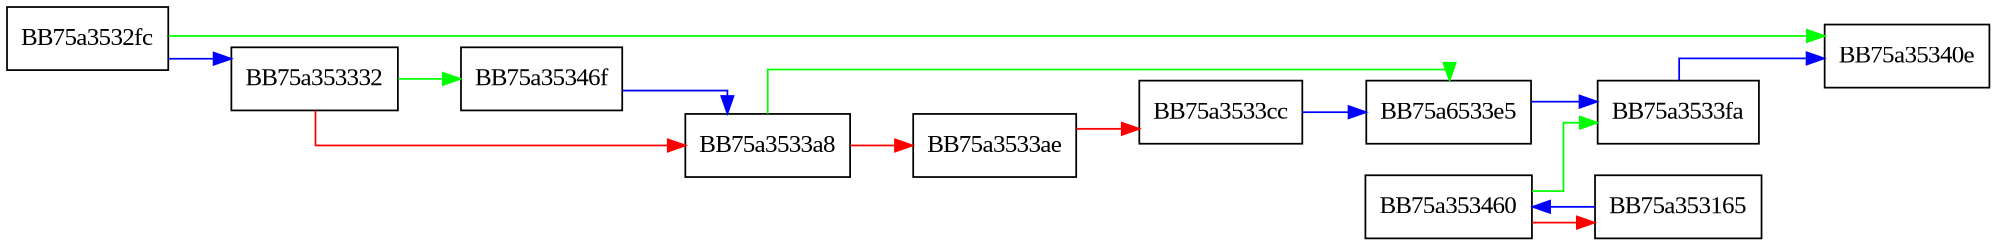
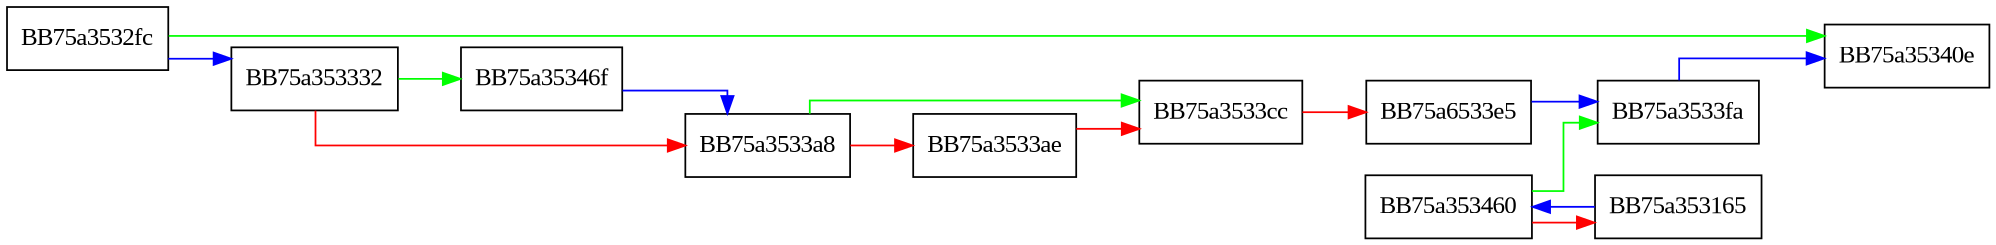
(1087, 70) -> (959, 100)
(1325, 112) -> (1325, 112)
